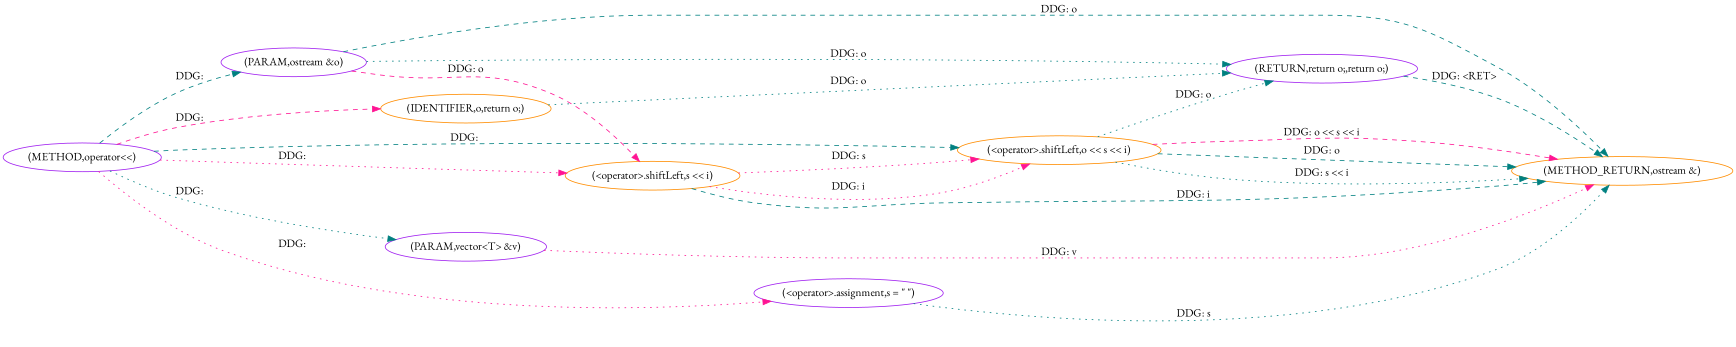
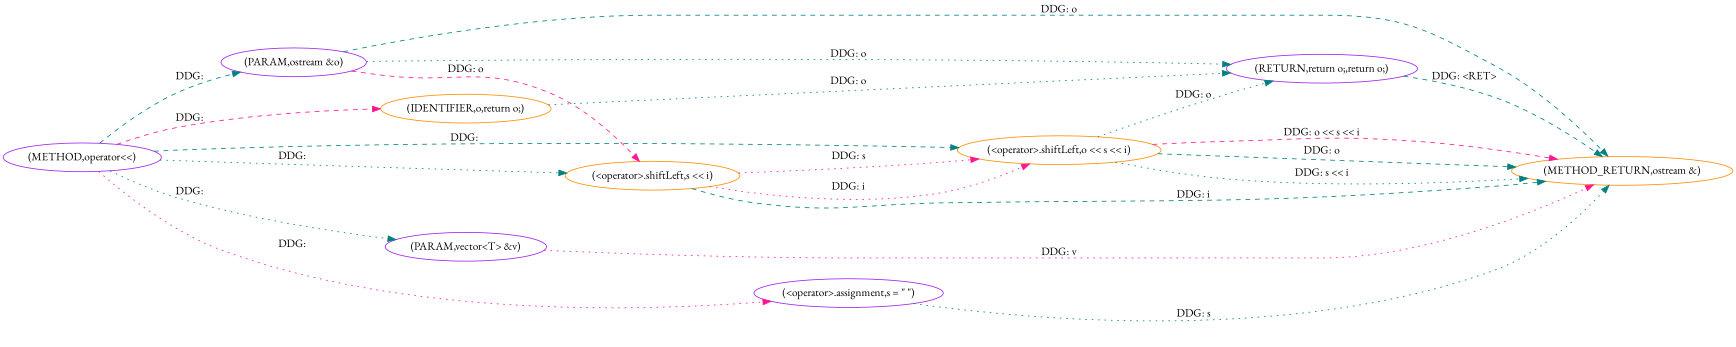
(359, 167) -> (359, 167)
